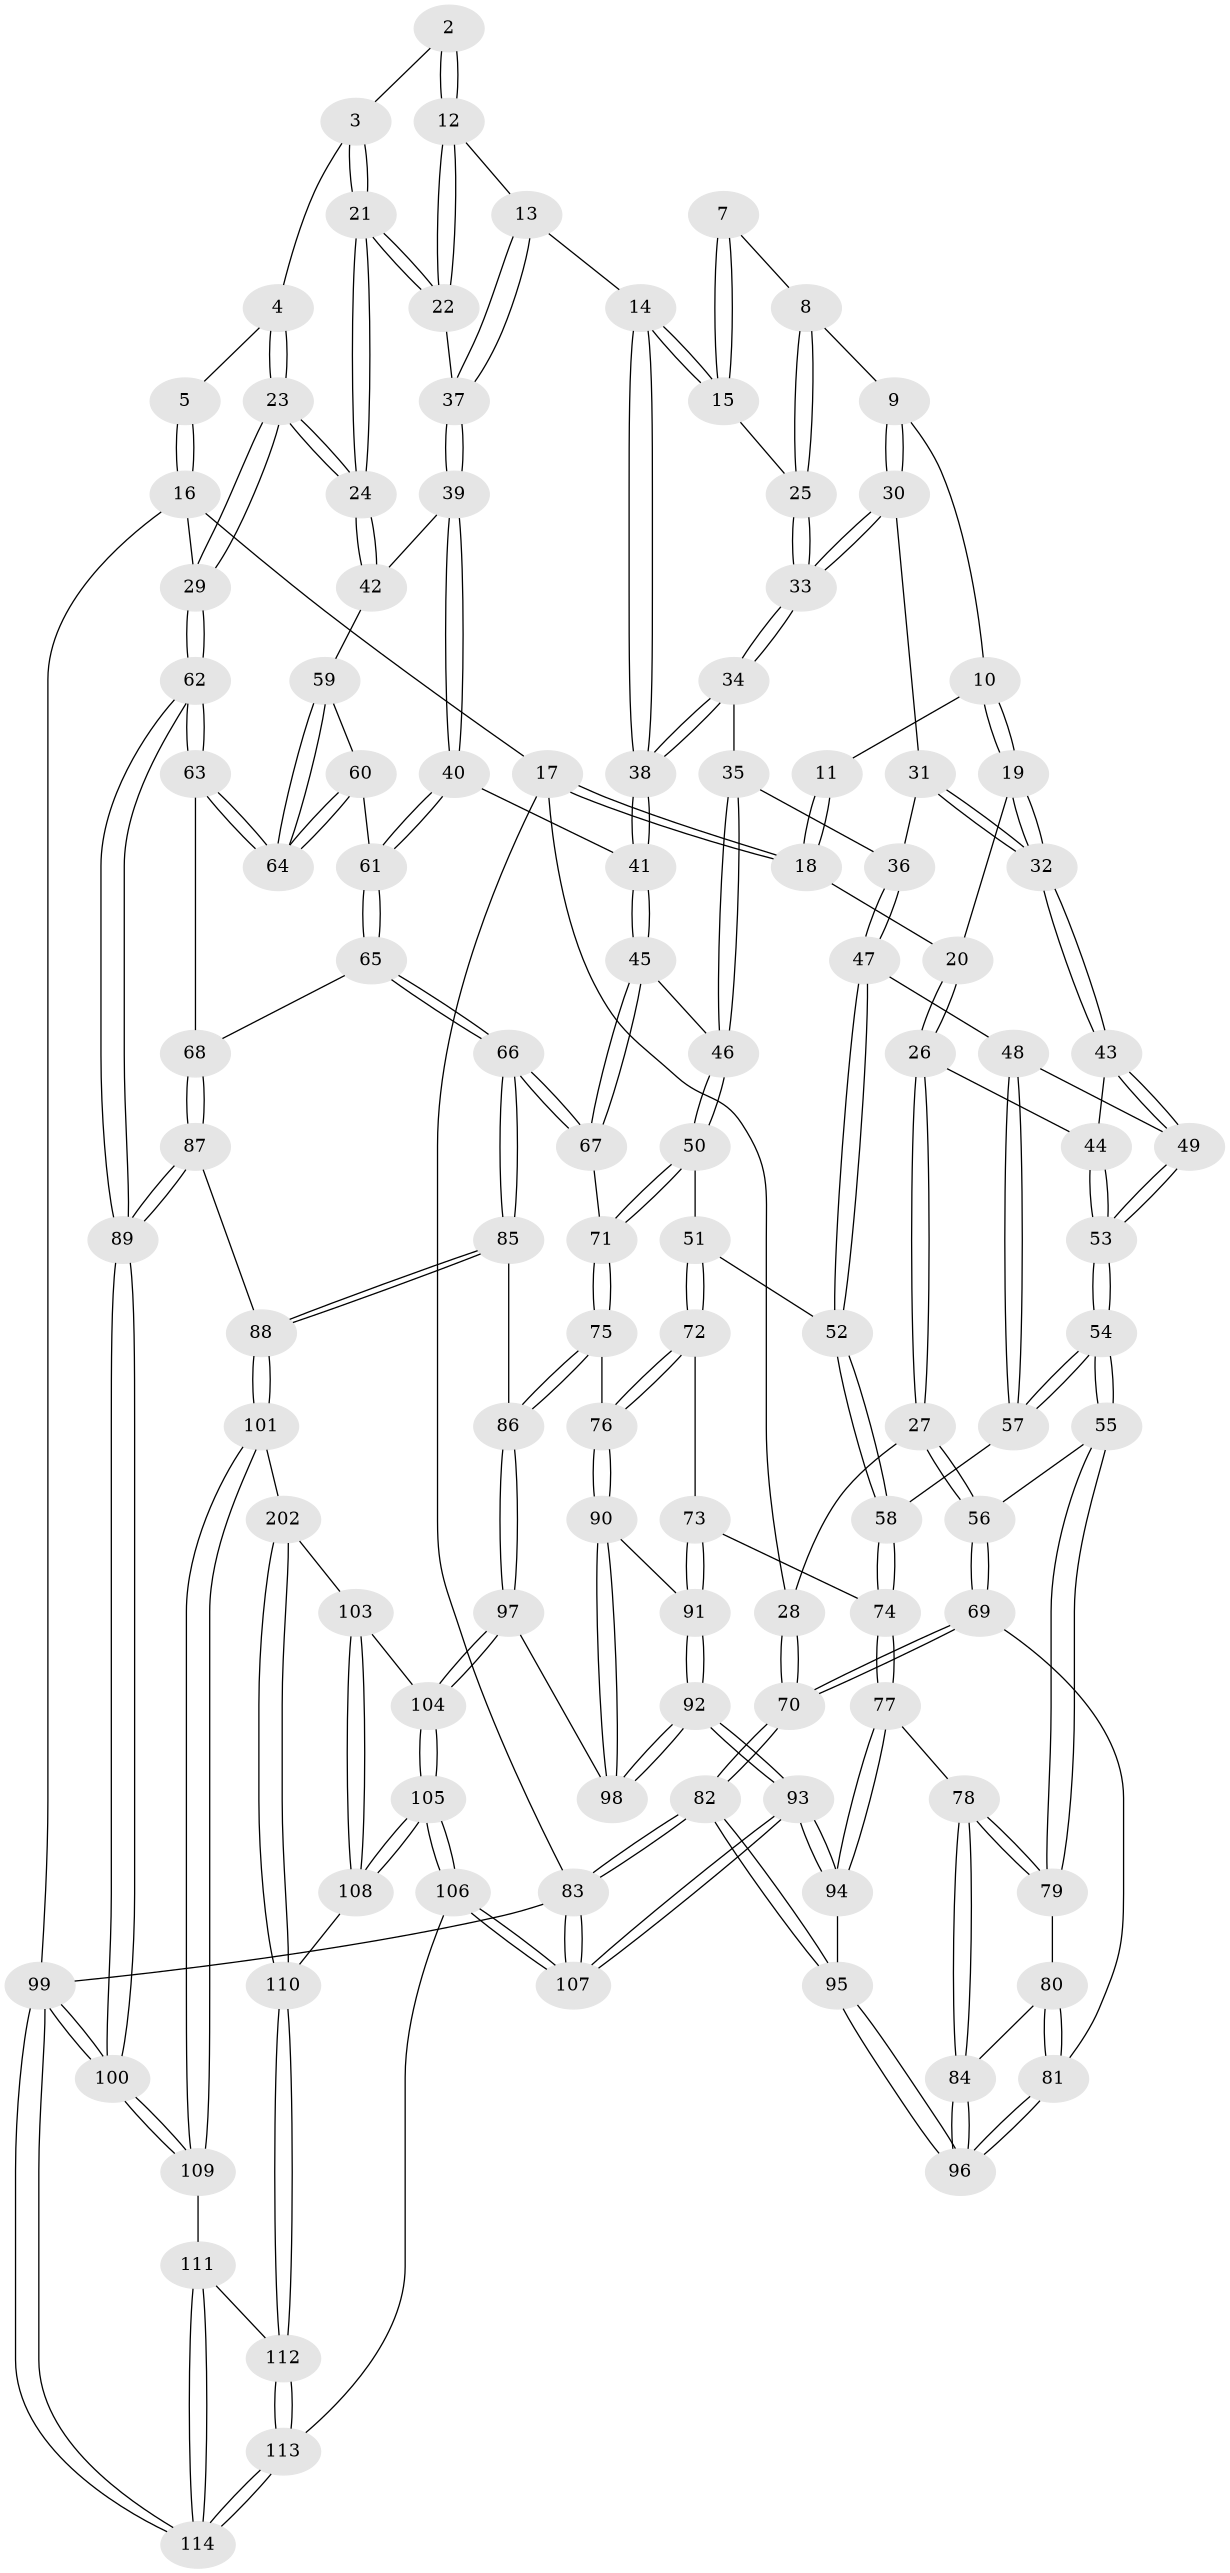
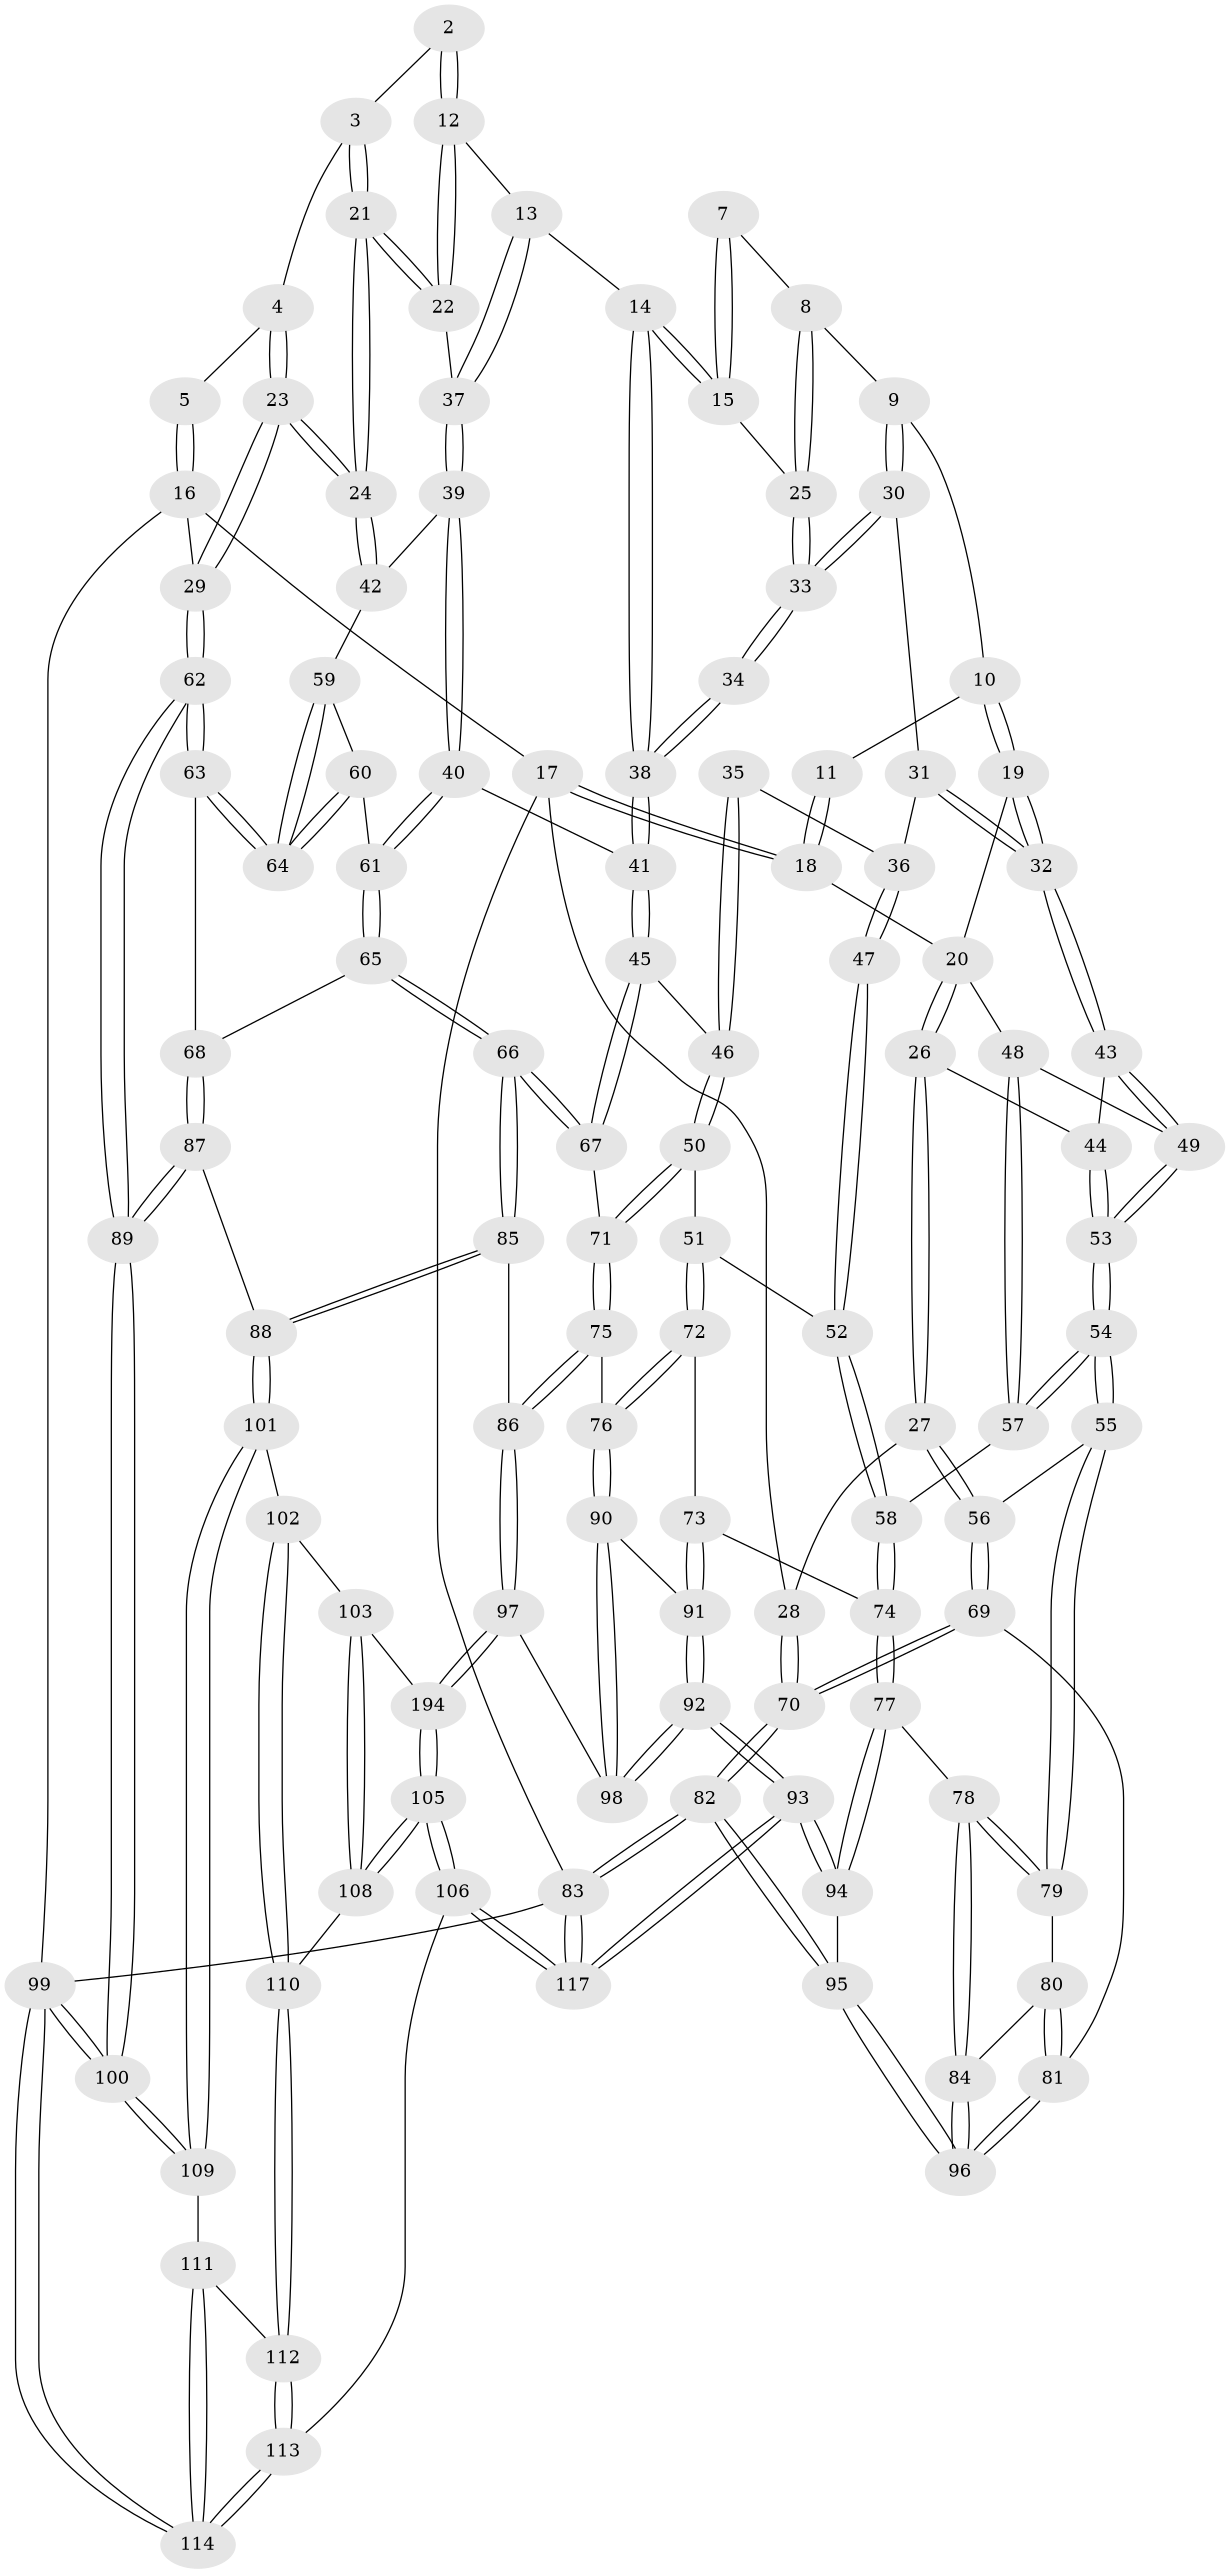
(734, 728) -> none
(939, 1007) -> (986, 1007)
(283, 1520) -> (283, 1520)
(428, 1706) -> (428, 1706)
(573, 1986) -> (573, 1986)
